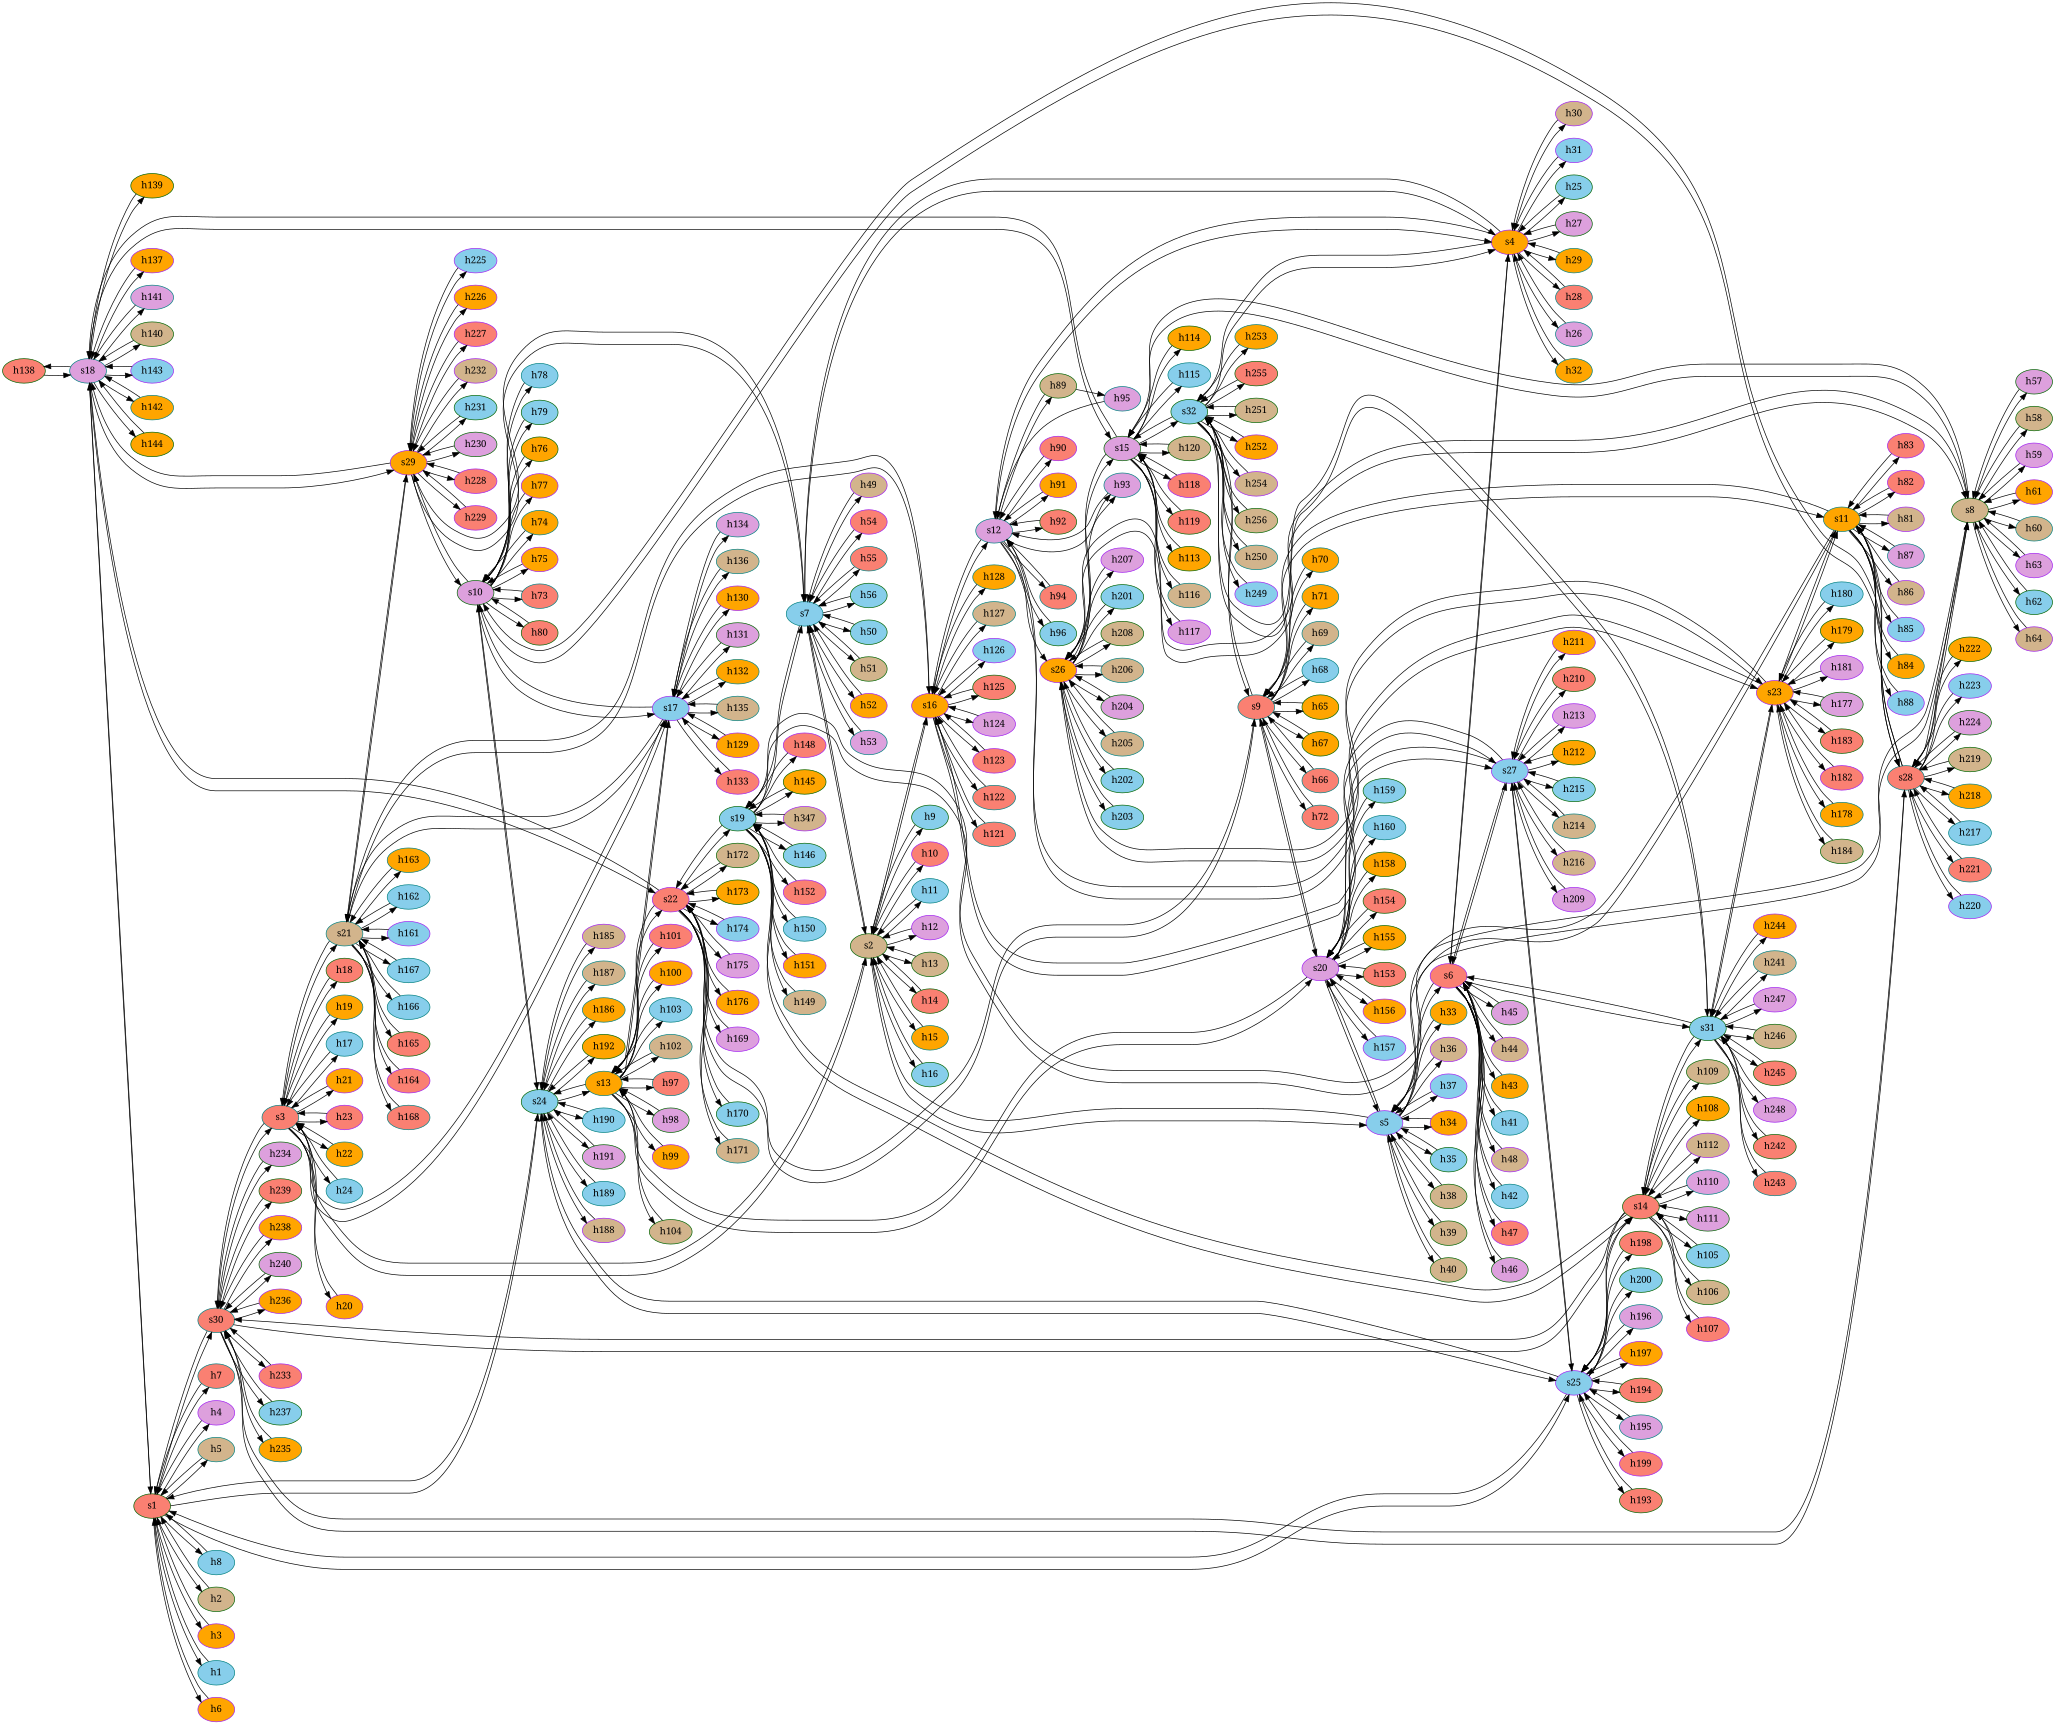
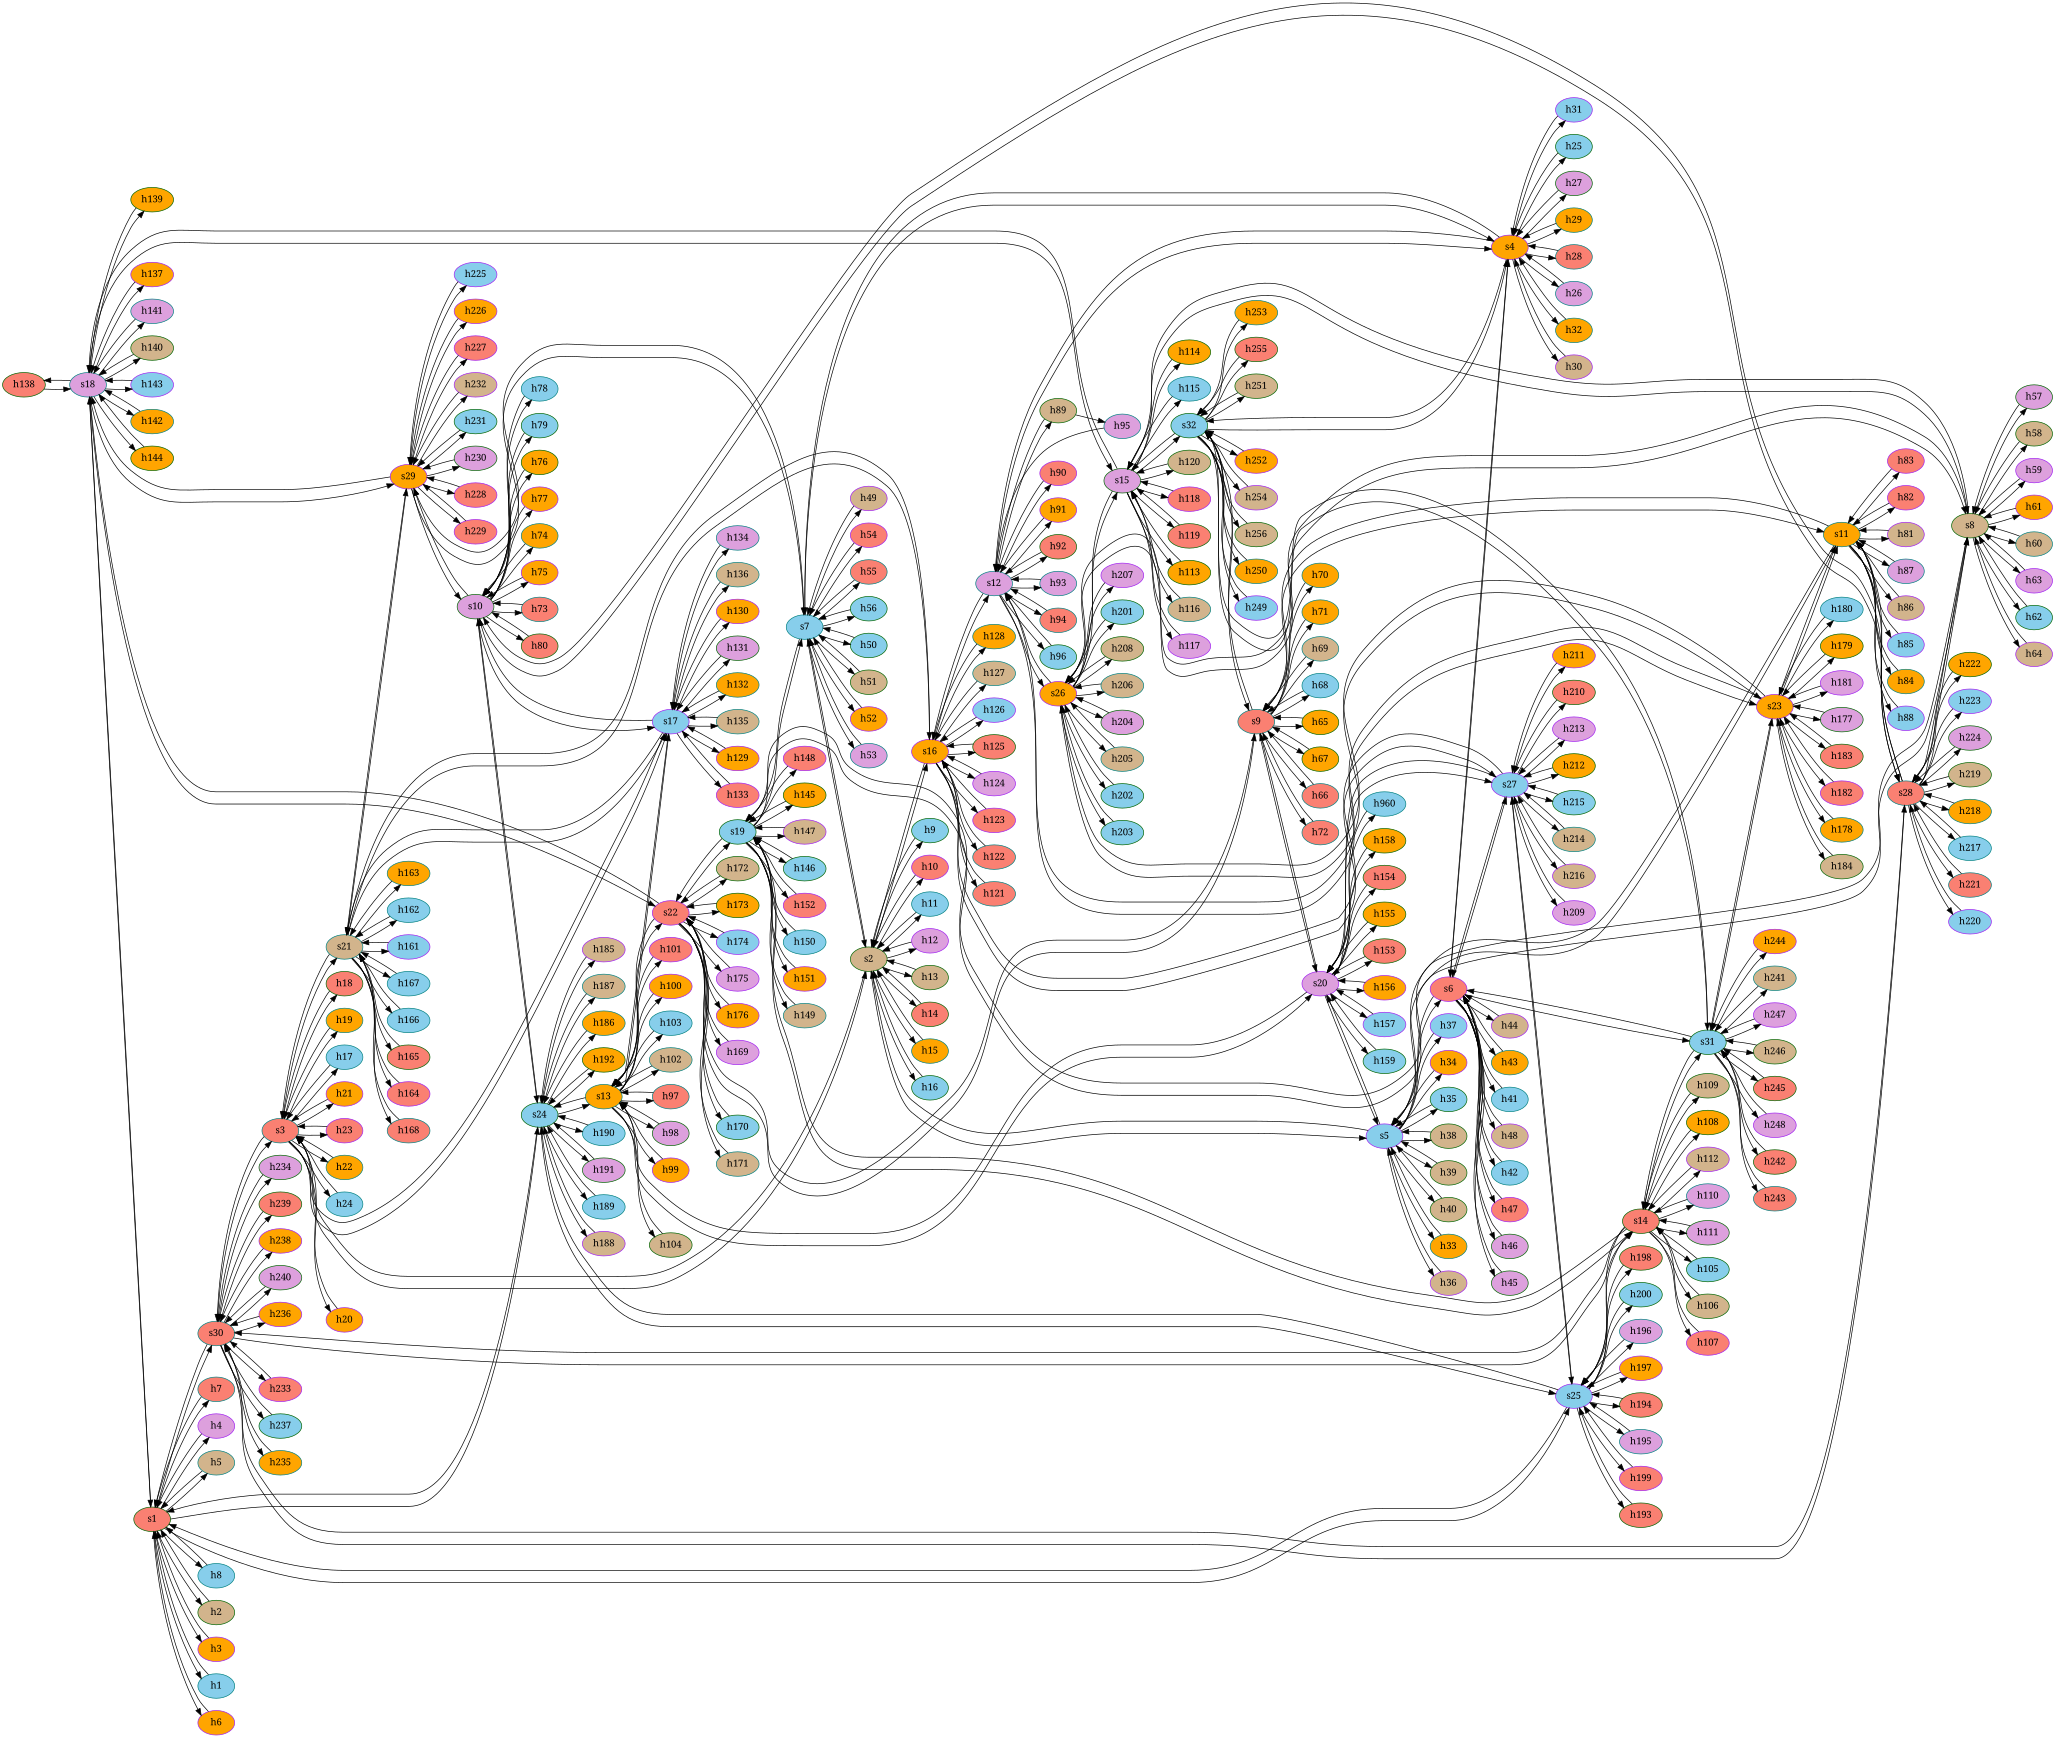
(1256, 557) -> (1256, 571)
(1089, 581) -> (1033, 658)
(805, 819) -> (805, 832)
(1384, 828) -> (1384, 804)
